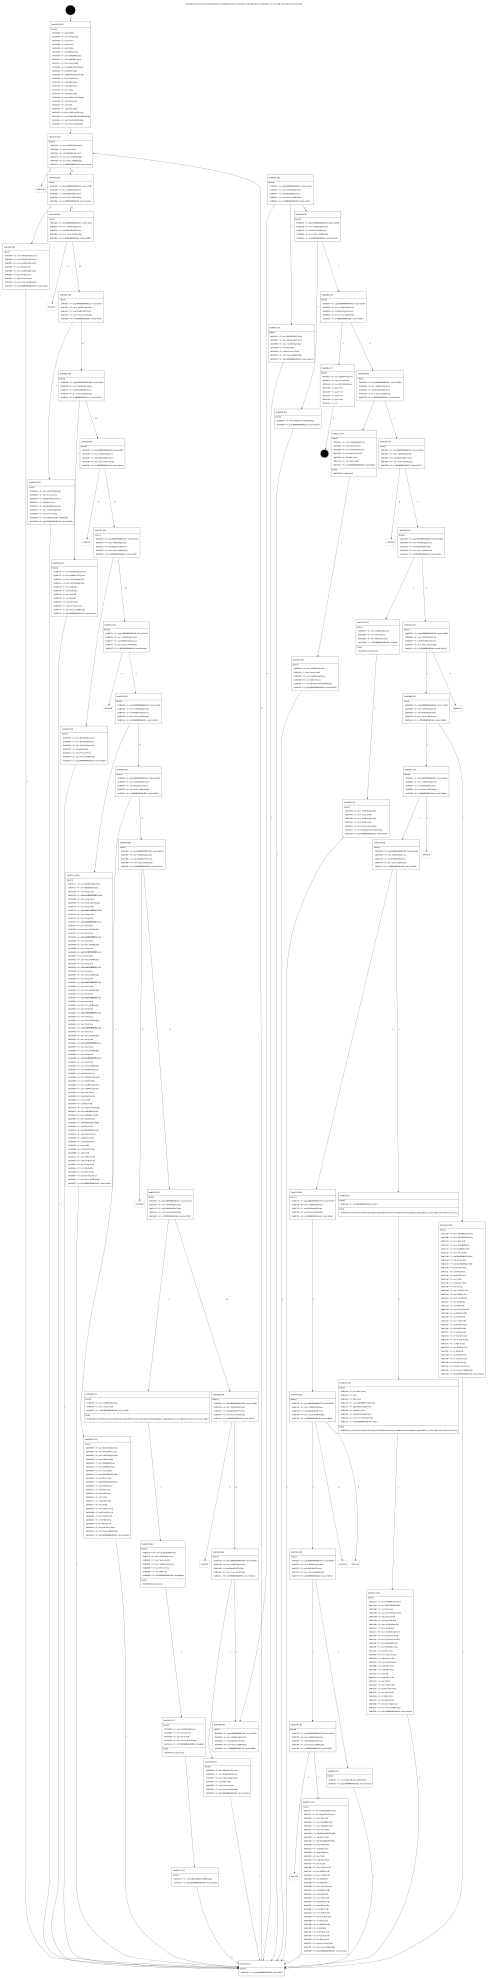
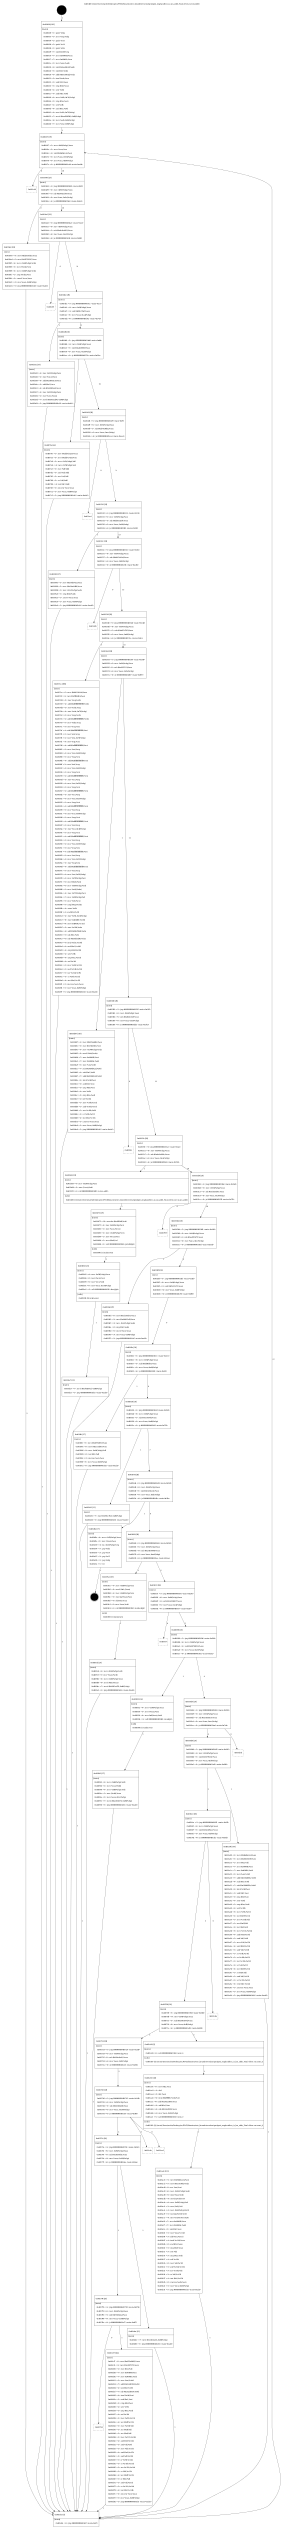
(266, 963) -> (161, 1320)
